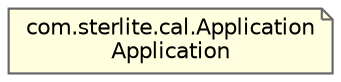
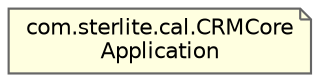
(171, 41) -> (160, 41)
